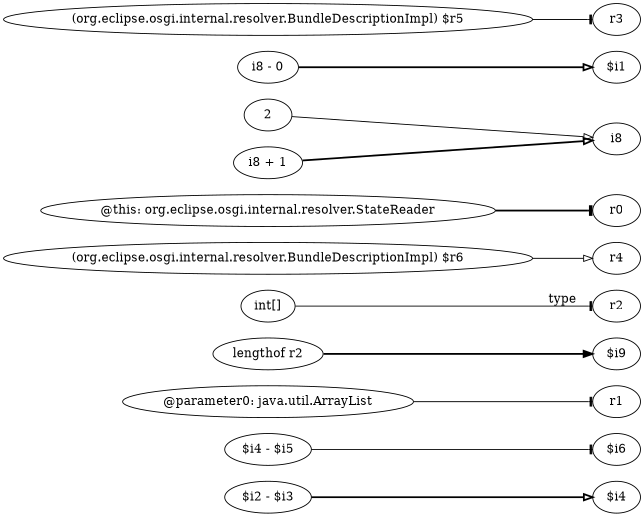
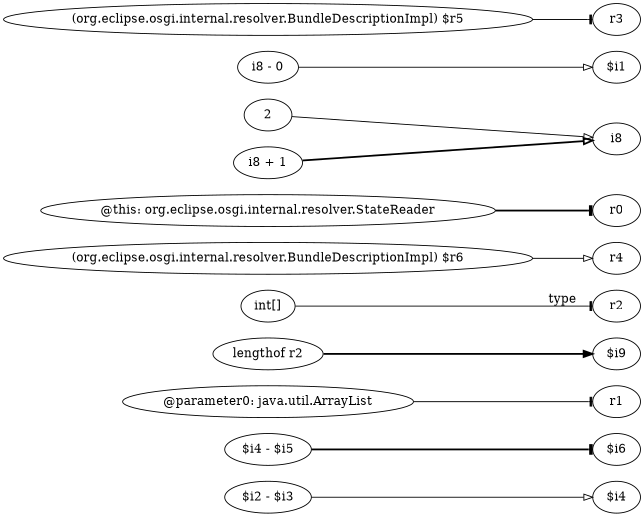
(441, 67) -> (441, 67)
(450, 449) -> (450, 449)
(448, 497) -> (448, 497)
